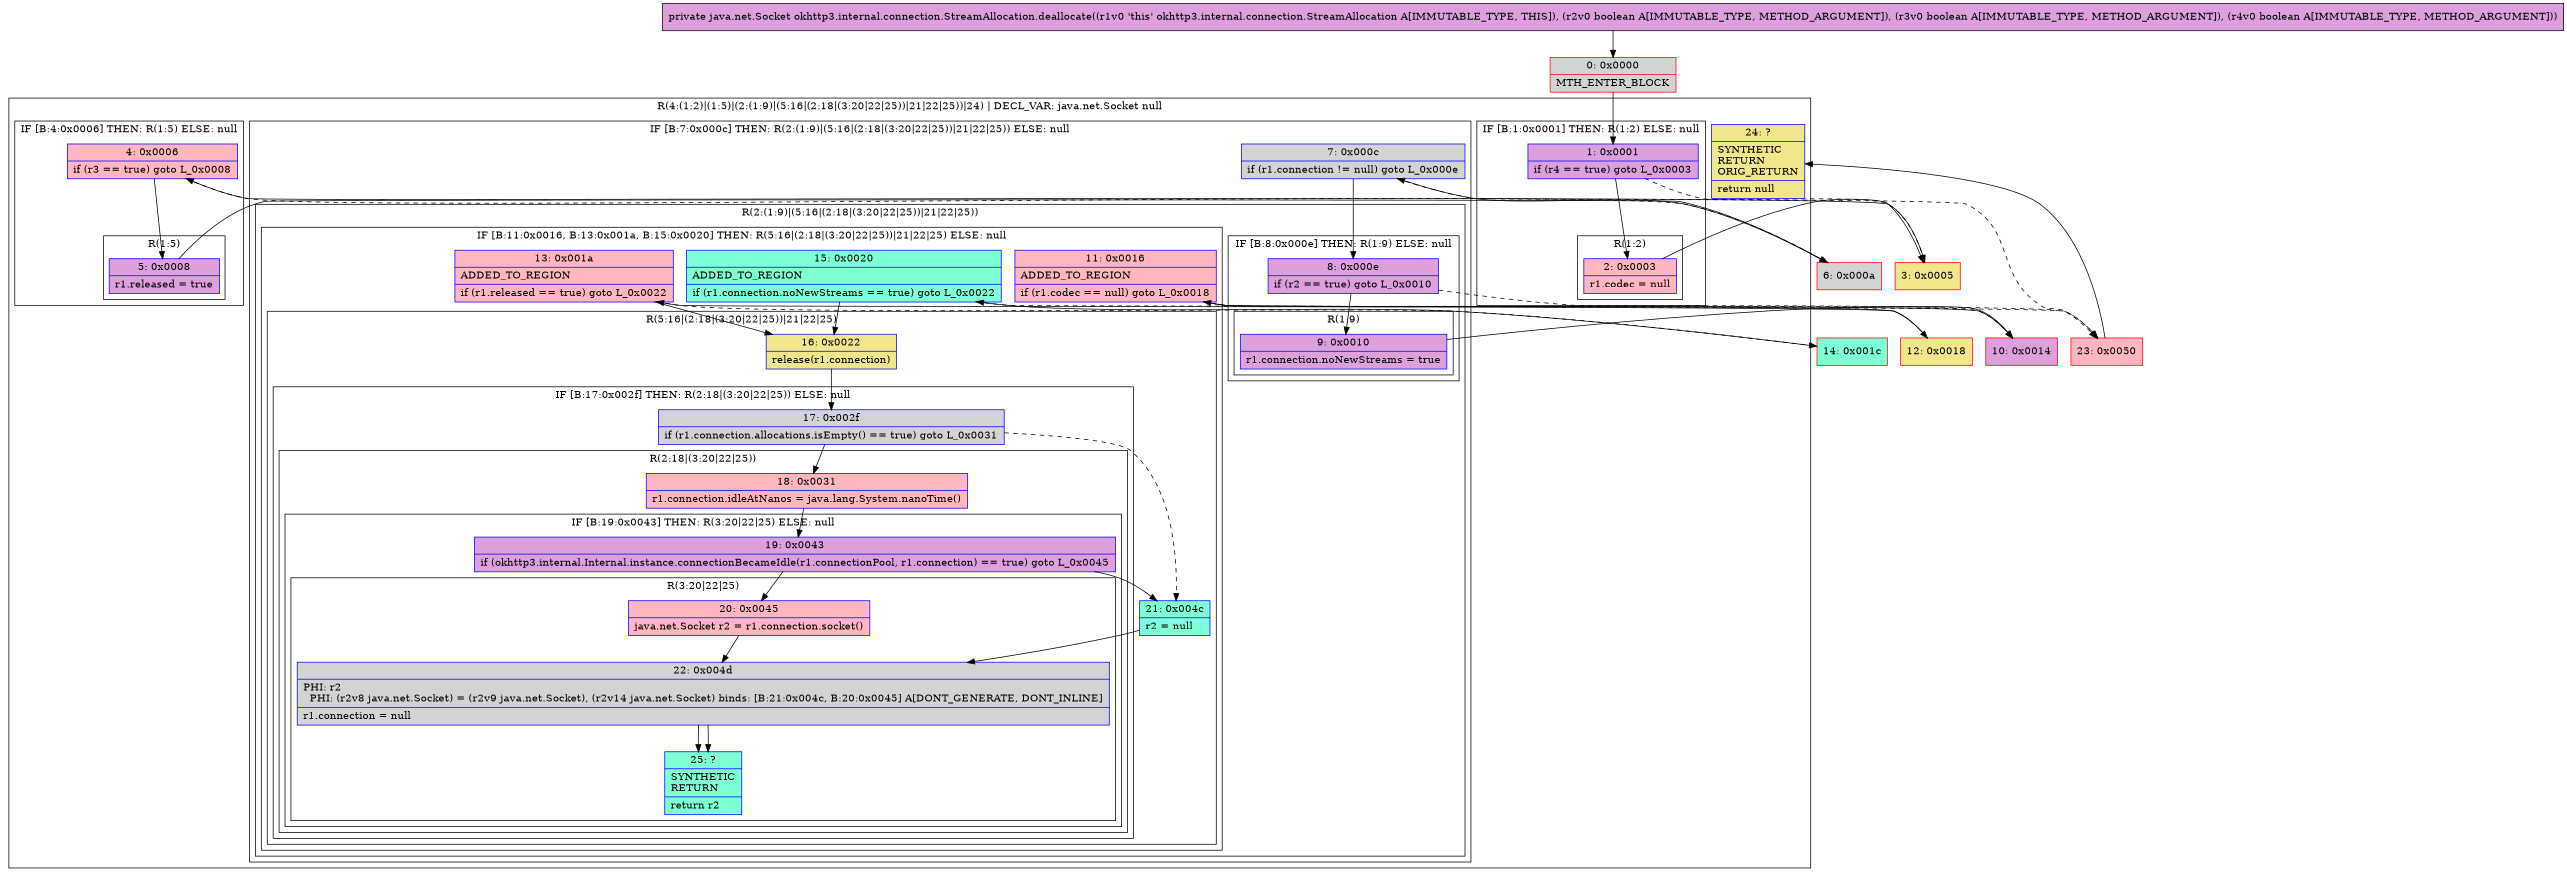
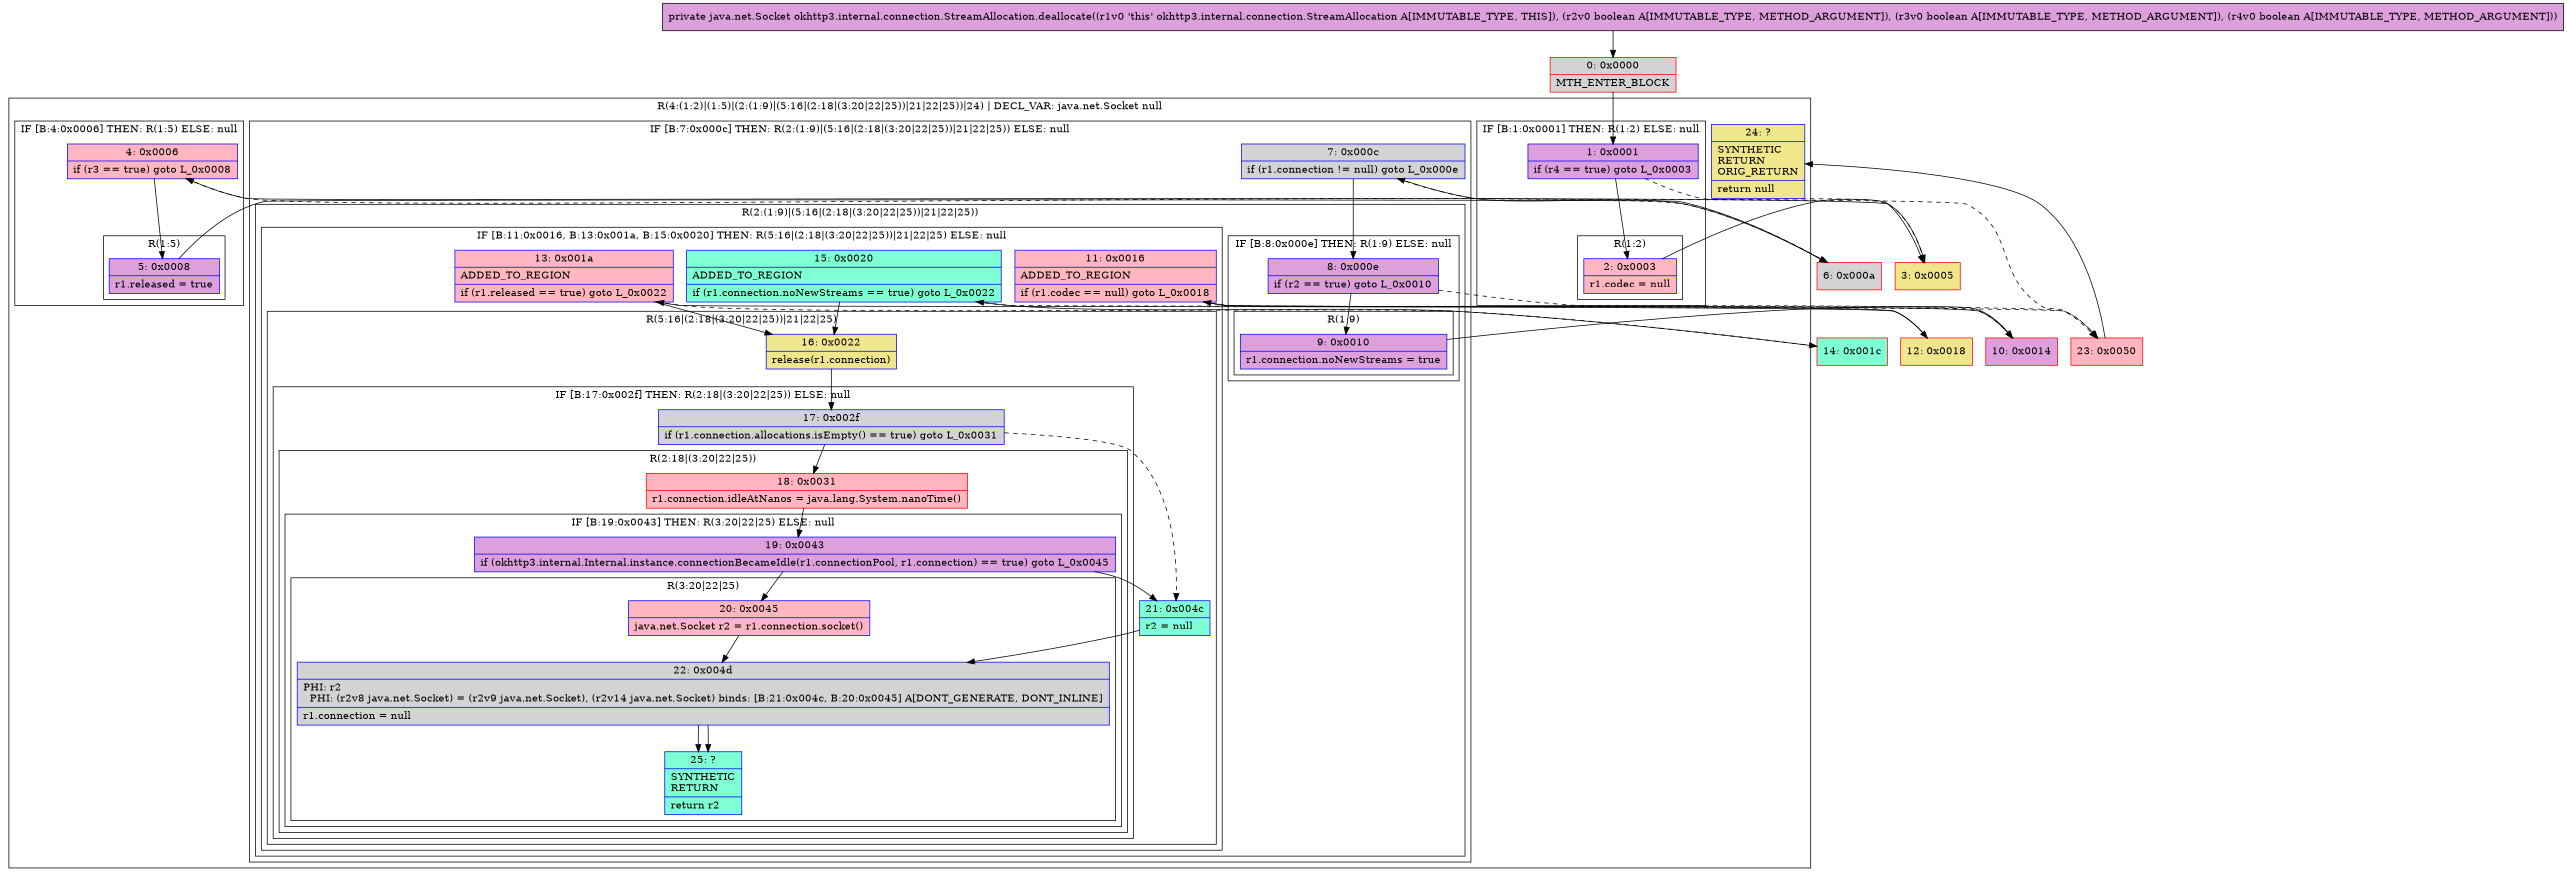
(807, 491) -> (807, 491)
